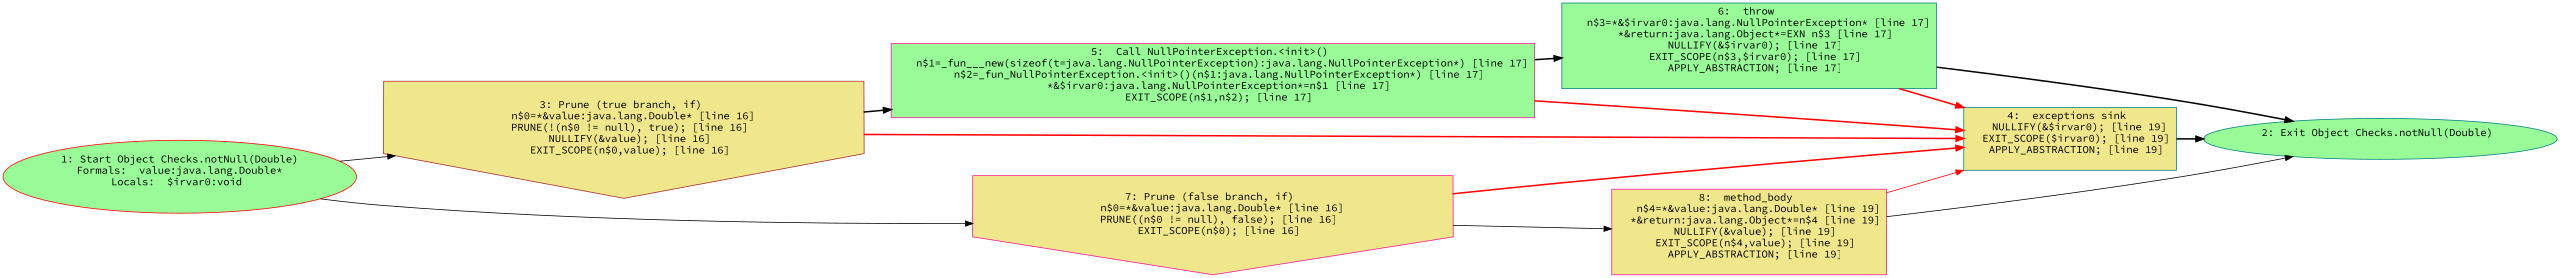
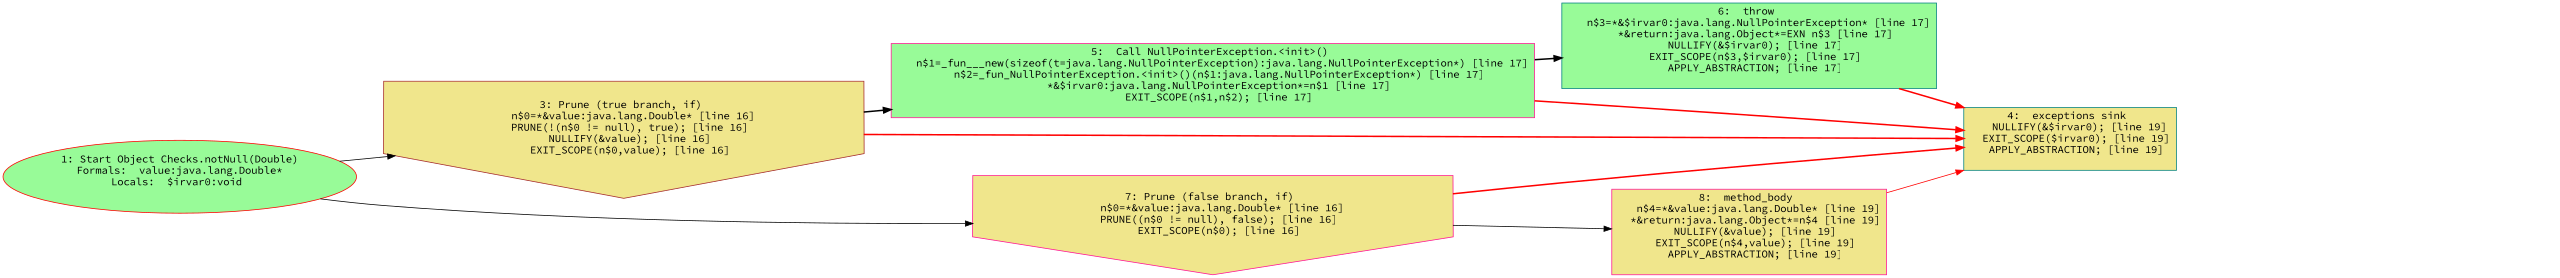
(2380, 139) -> none
